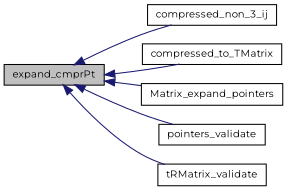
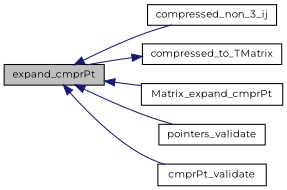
(147, 69) -> (109, 61)
(212, 94) -> (212, 94)
(212, 175) -> (212, 175)
